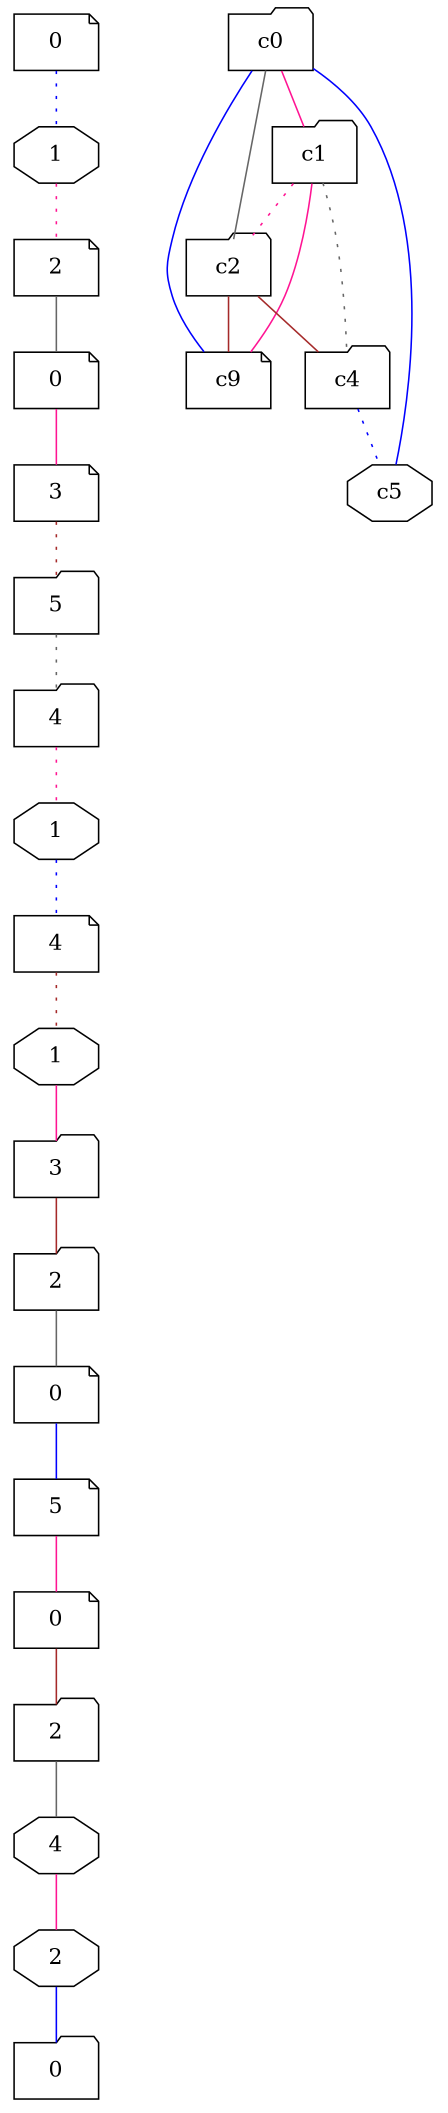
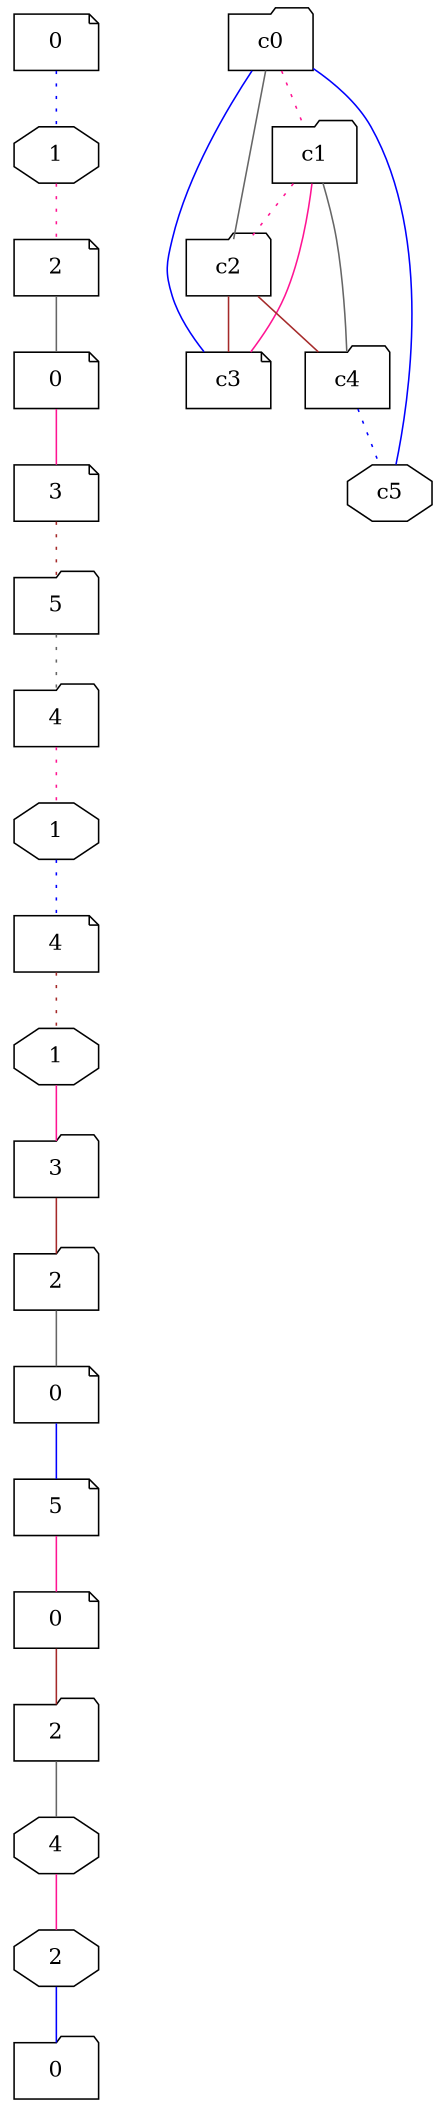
(293, 99) -> (293, 99)
(340, 267) -> (340, 267)
(229, 380) -> (229, 380)
